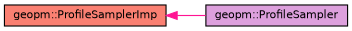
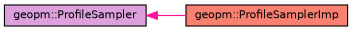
(191, 15) -> (172, 15)
